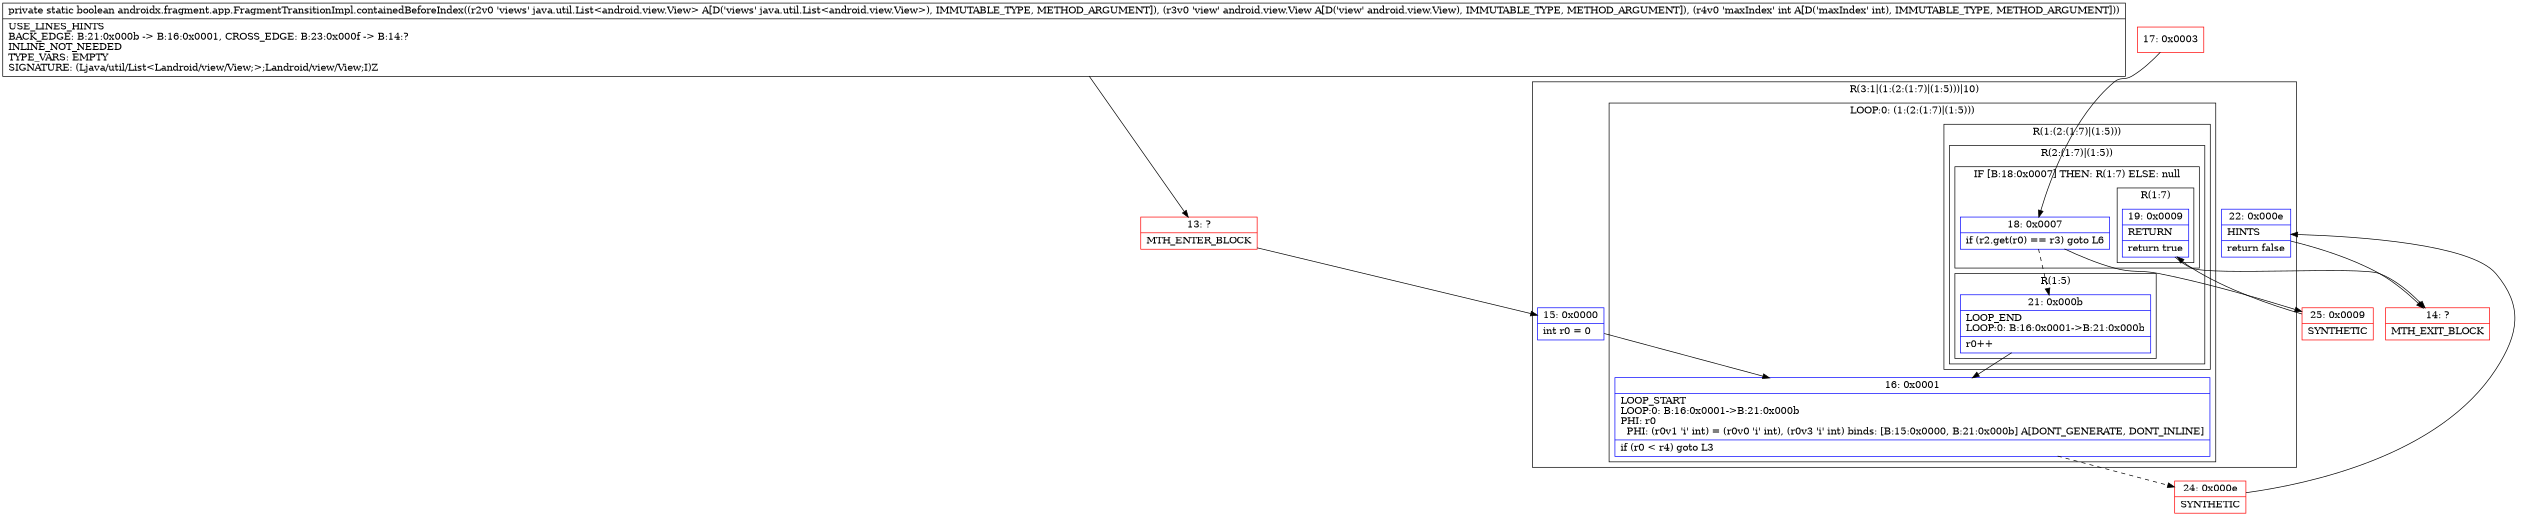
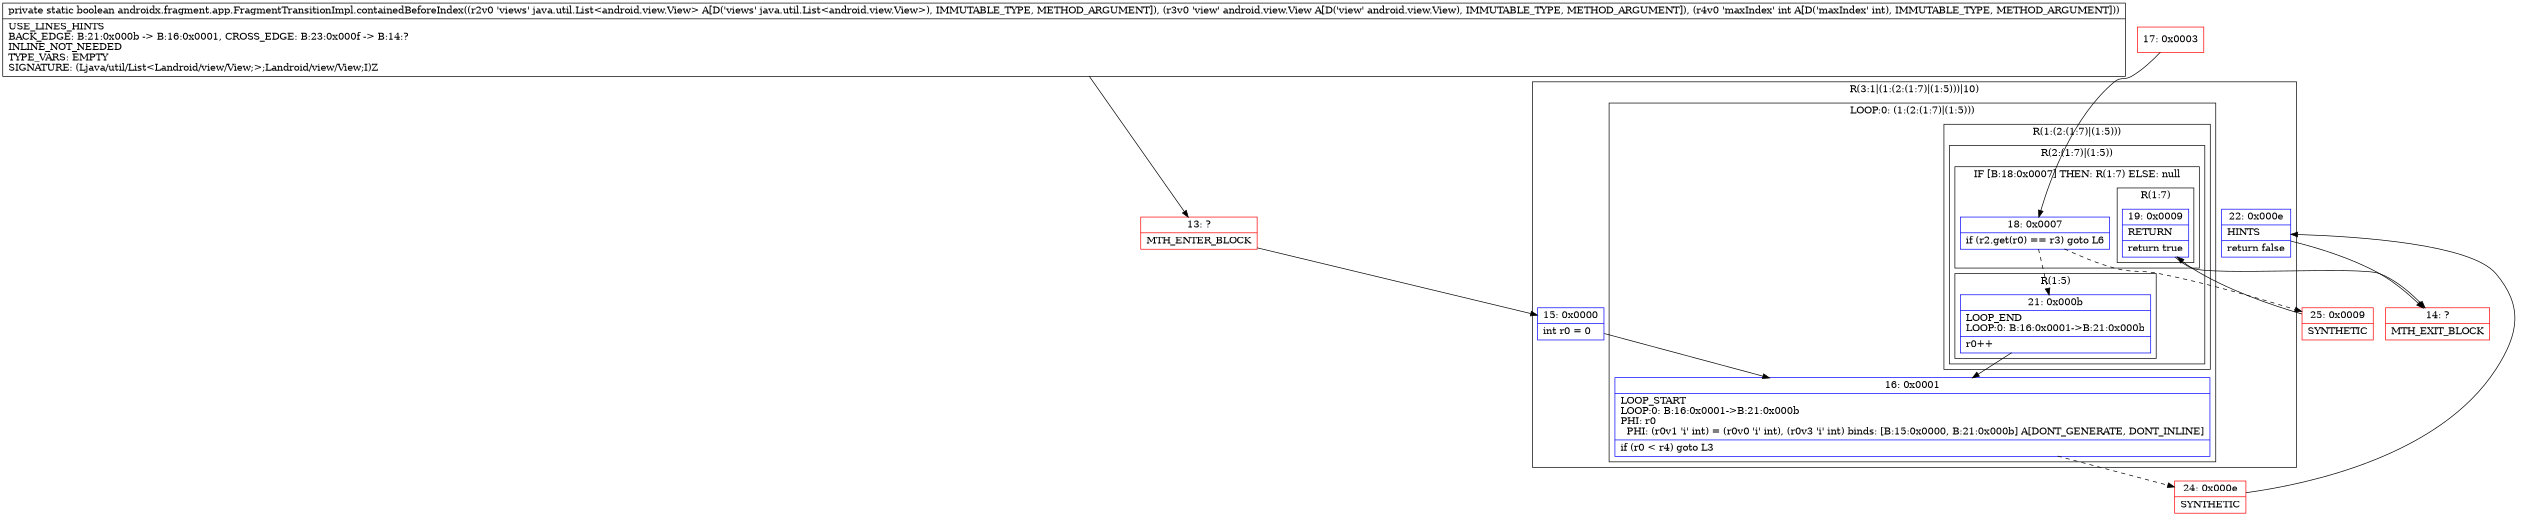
(2180, 278) -> (2180, 278)
